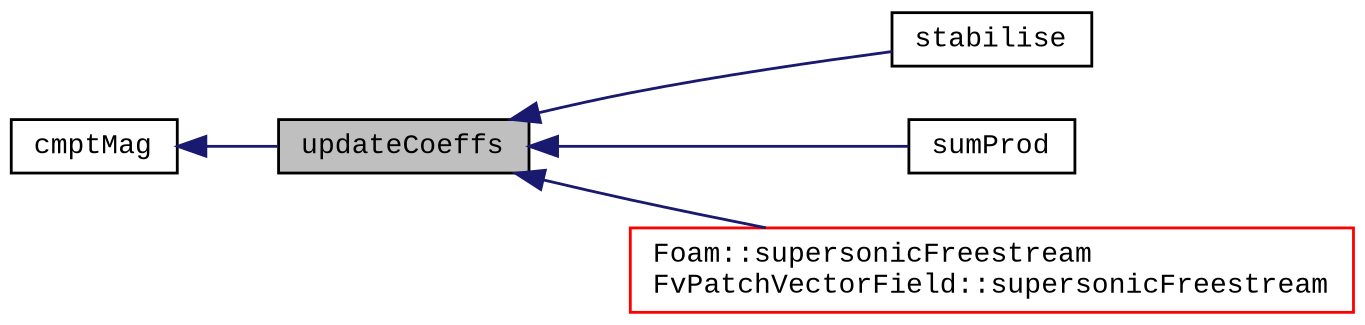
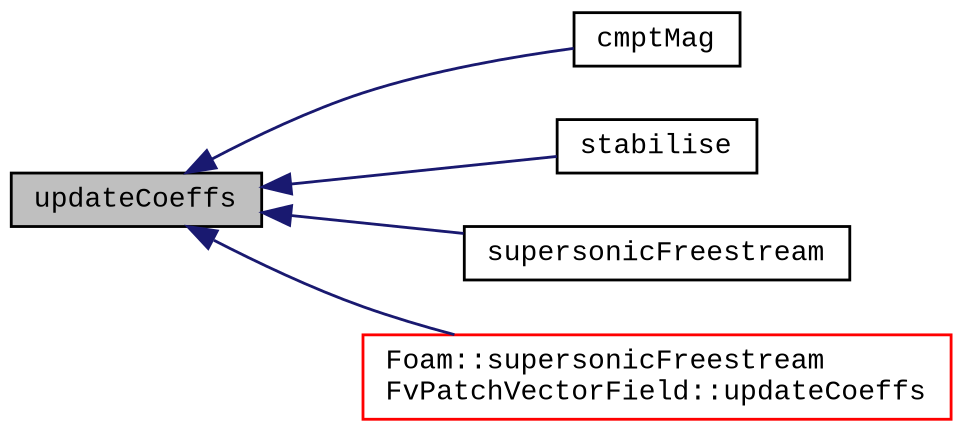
(242, 146) -> (387, 86)
(992, 146) -> (657, 253)
(992, 270) -> (657, 377)
